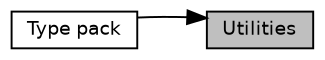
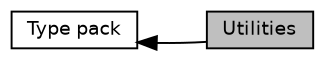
(162, 17) -> (182, 43)
